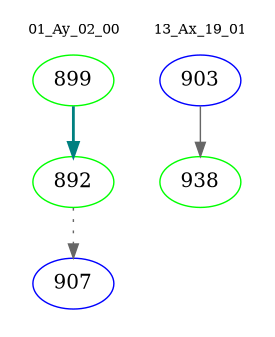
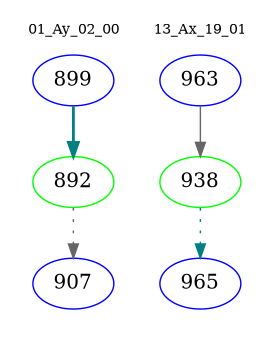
(73, 80) -> (73, 80)
(200, 80) -> (200, 80)
none -> (200, 284)
